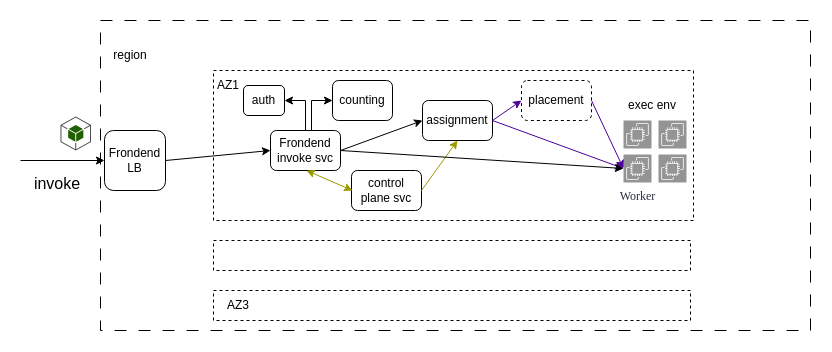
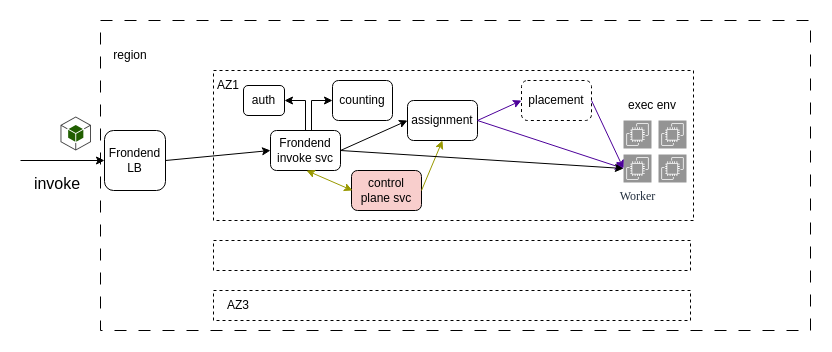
(458, 121) -> (443, 121)
(387, 191) -> (387, 191)
